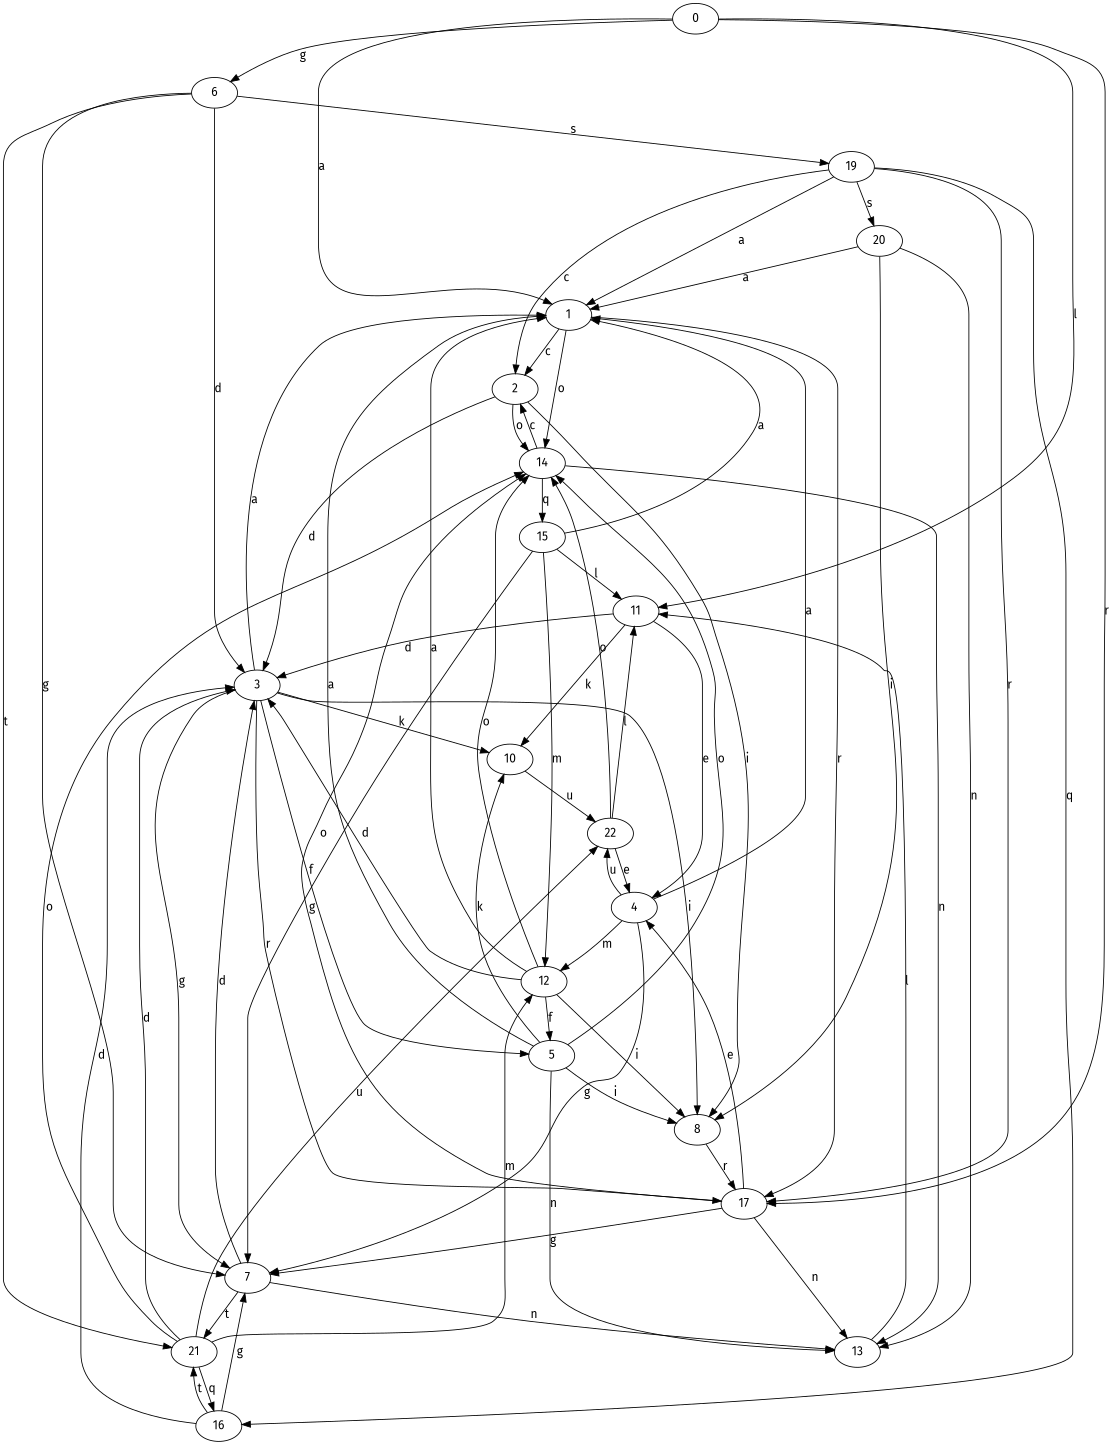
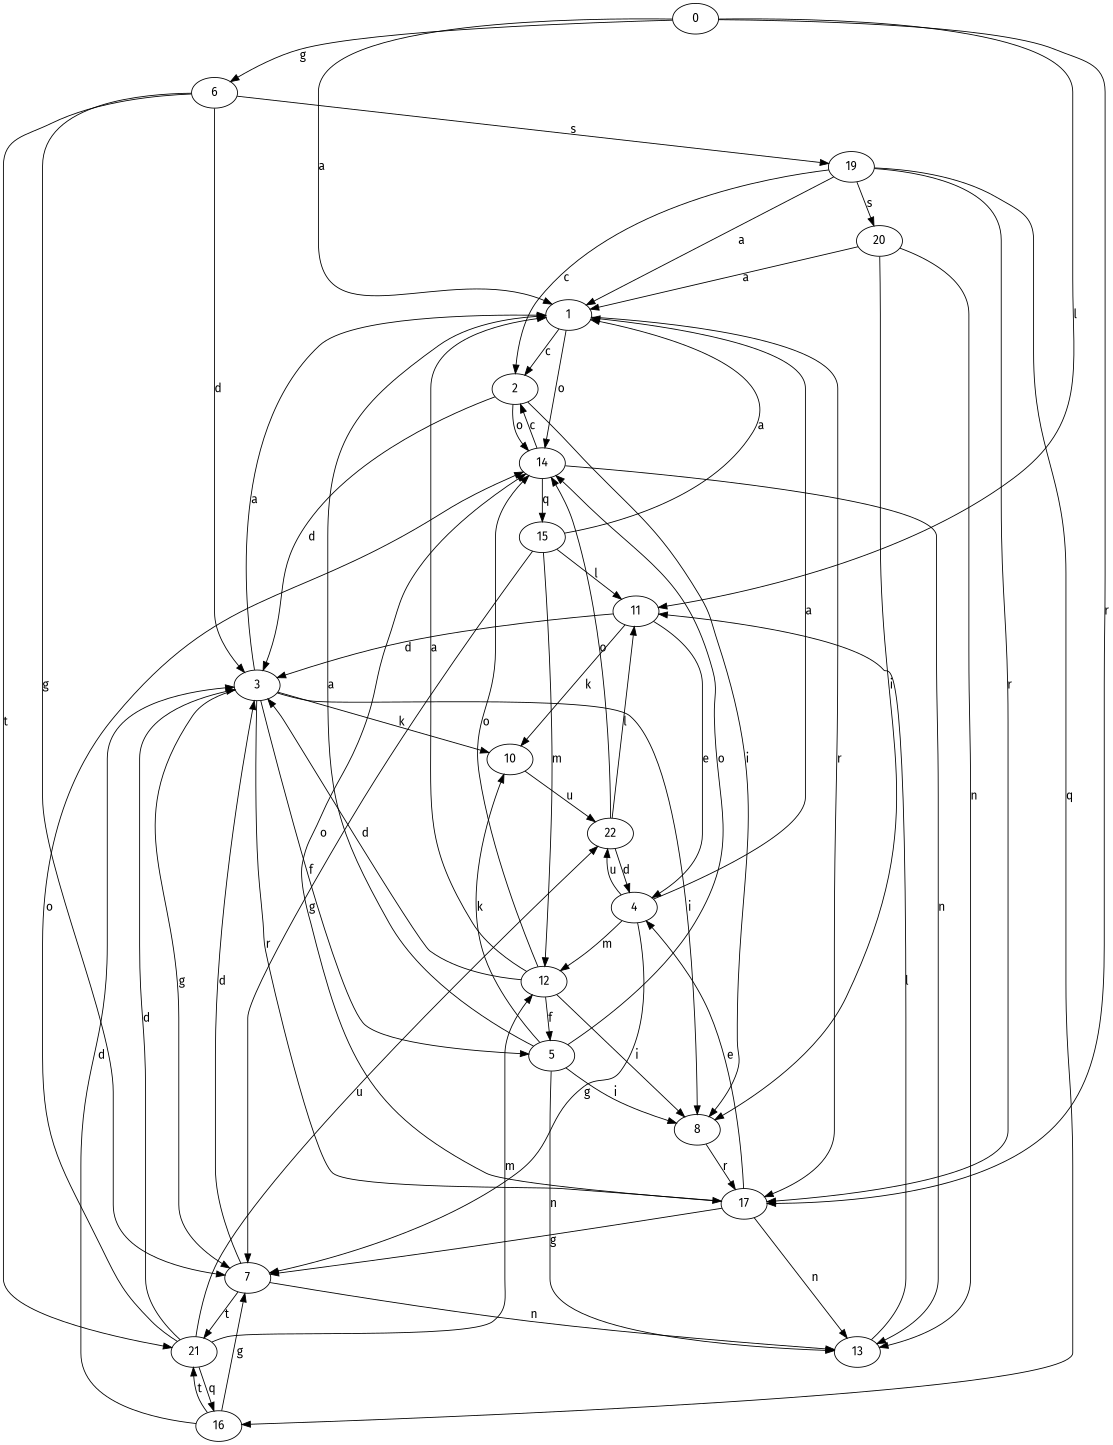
(627, 871) -> (627, 871)
